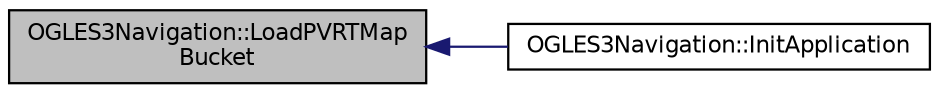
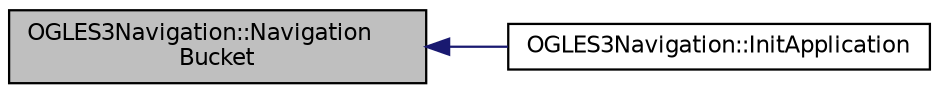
(218, 47) -> (218, 47)
